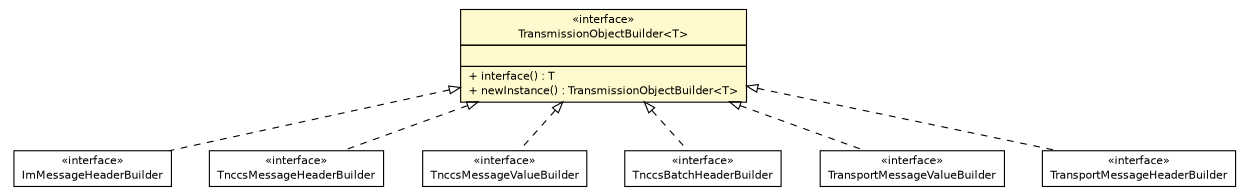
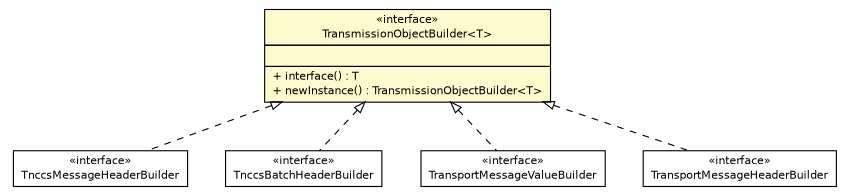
(92, 169) -> none
(504, 169) -> none
